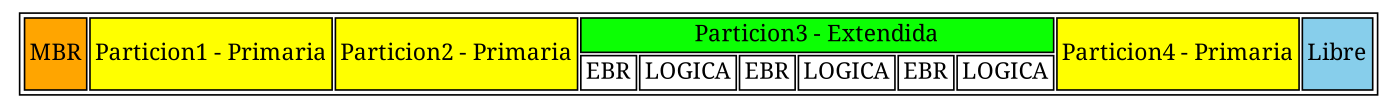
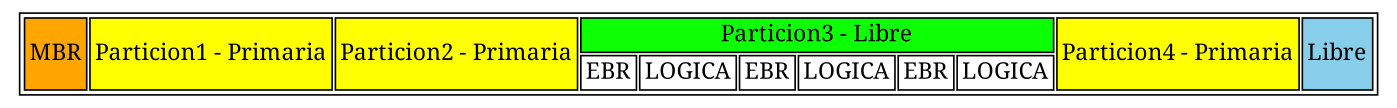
(817, 34) -> (817, 34)
